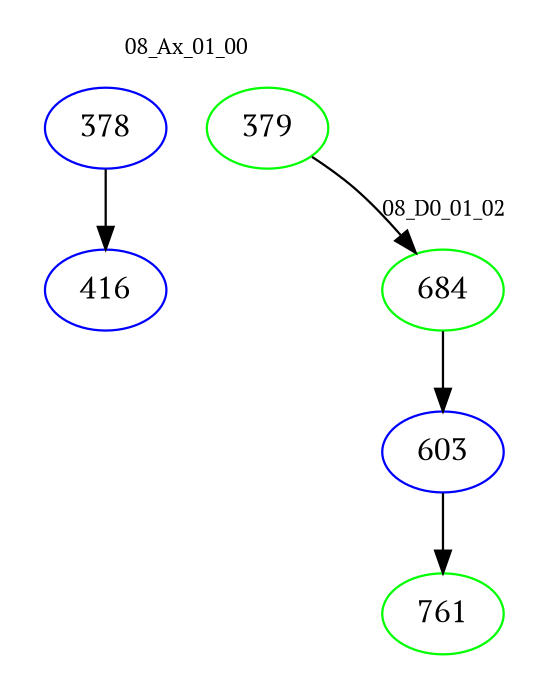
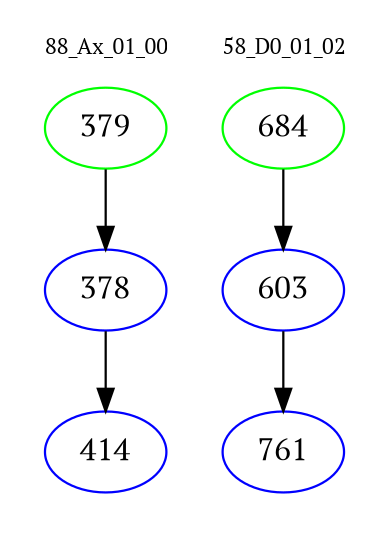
(187, 48) -> (107, 48)
(444, 210) -> (284, 48)
(379, 211) -> (106, 198)
(106, 290) -> (106, 452)
(443, 614) -> (283, 452)
